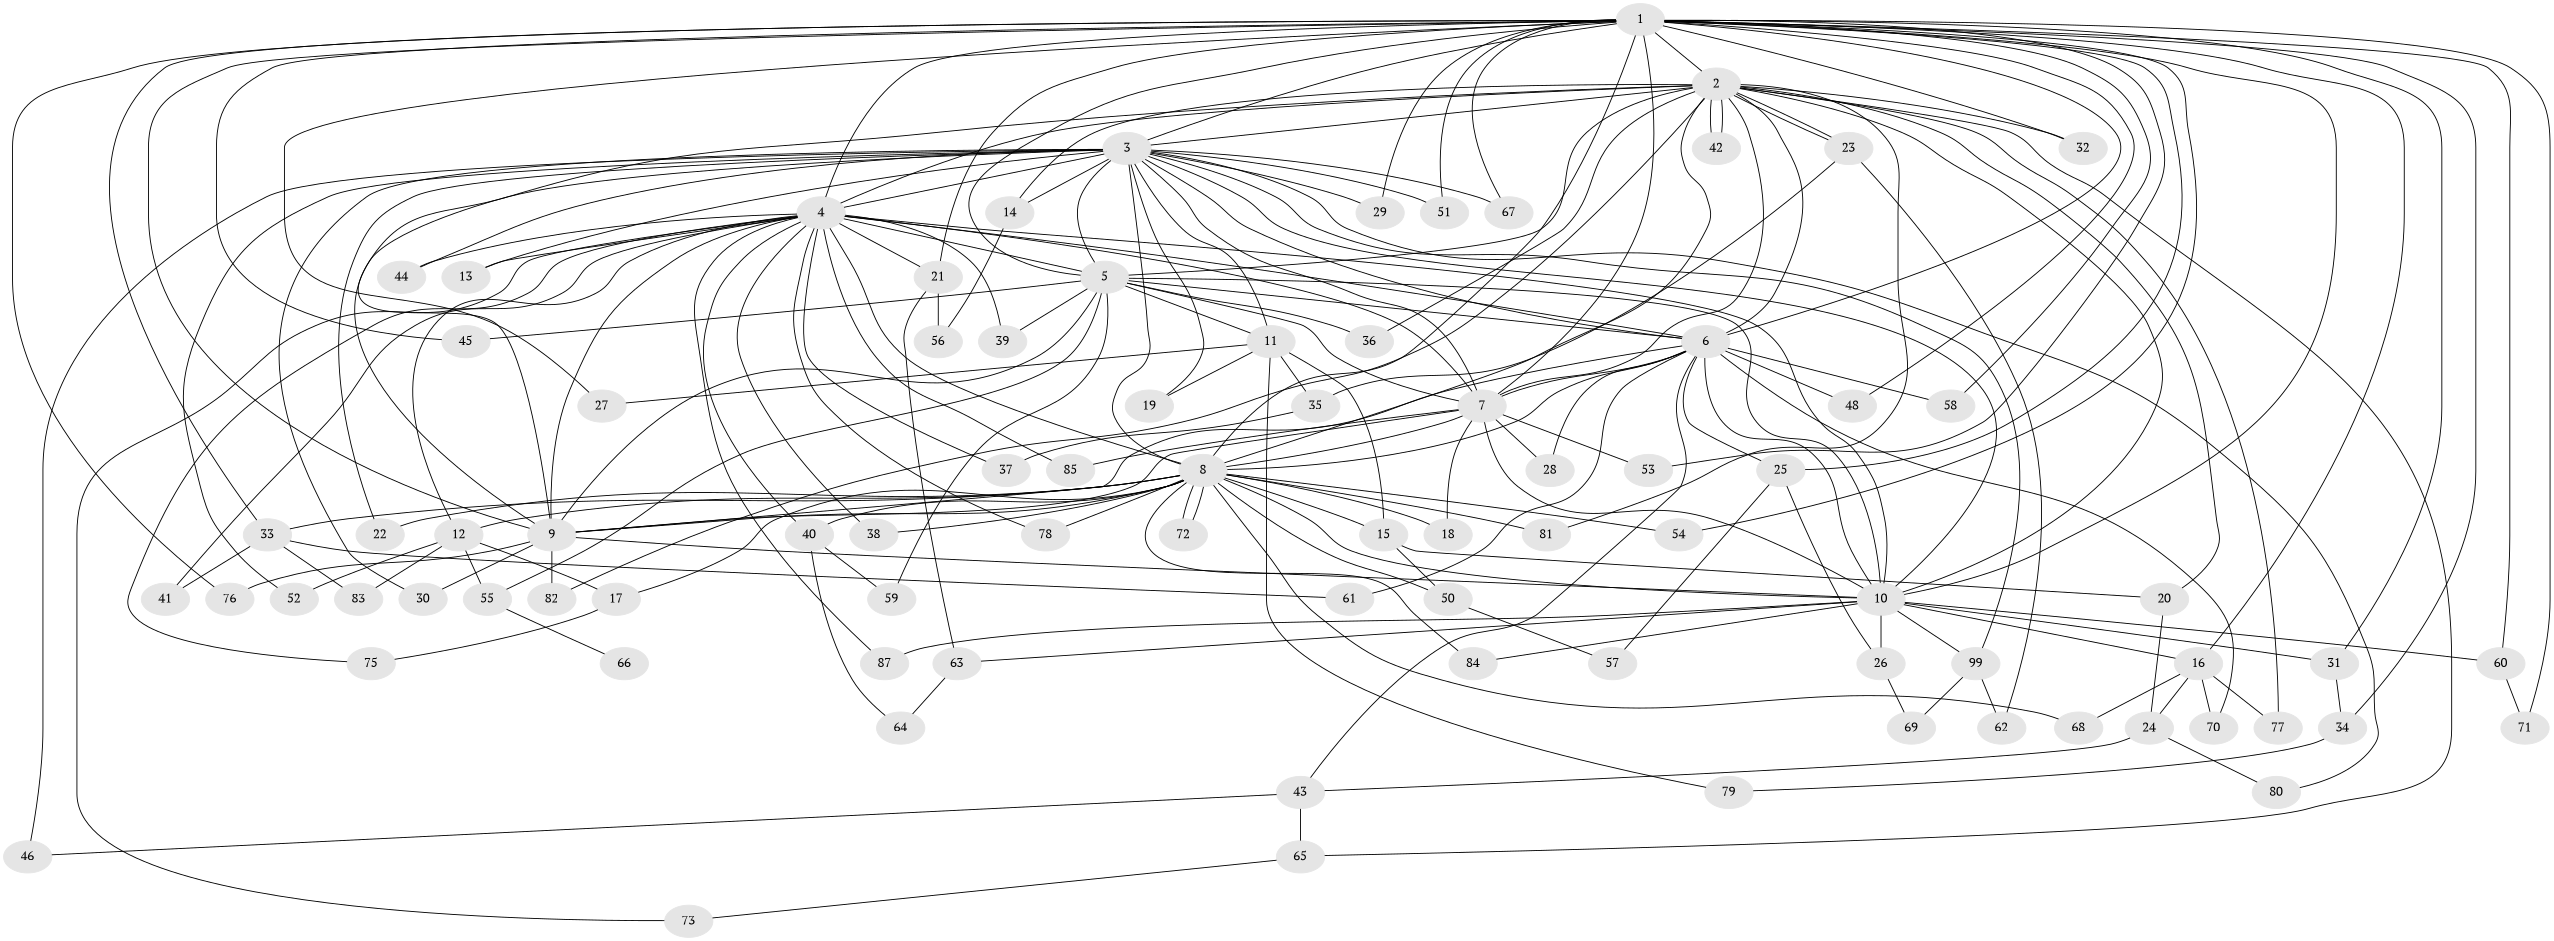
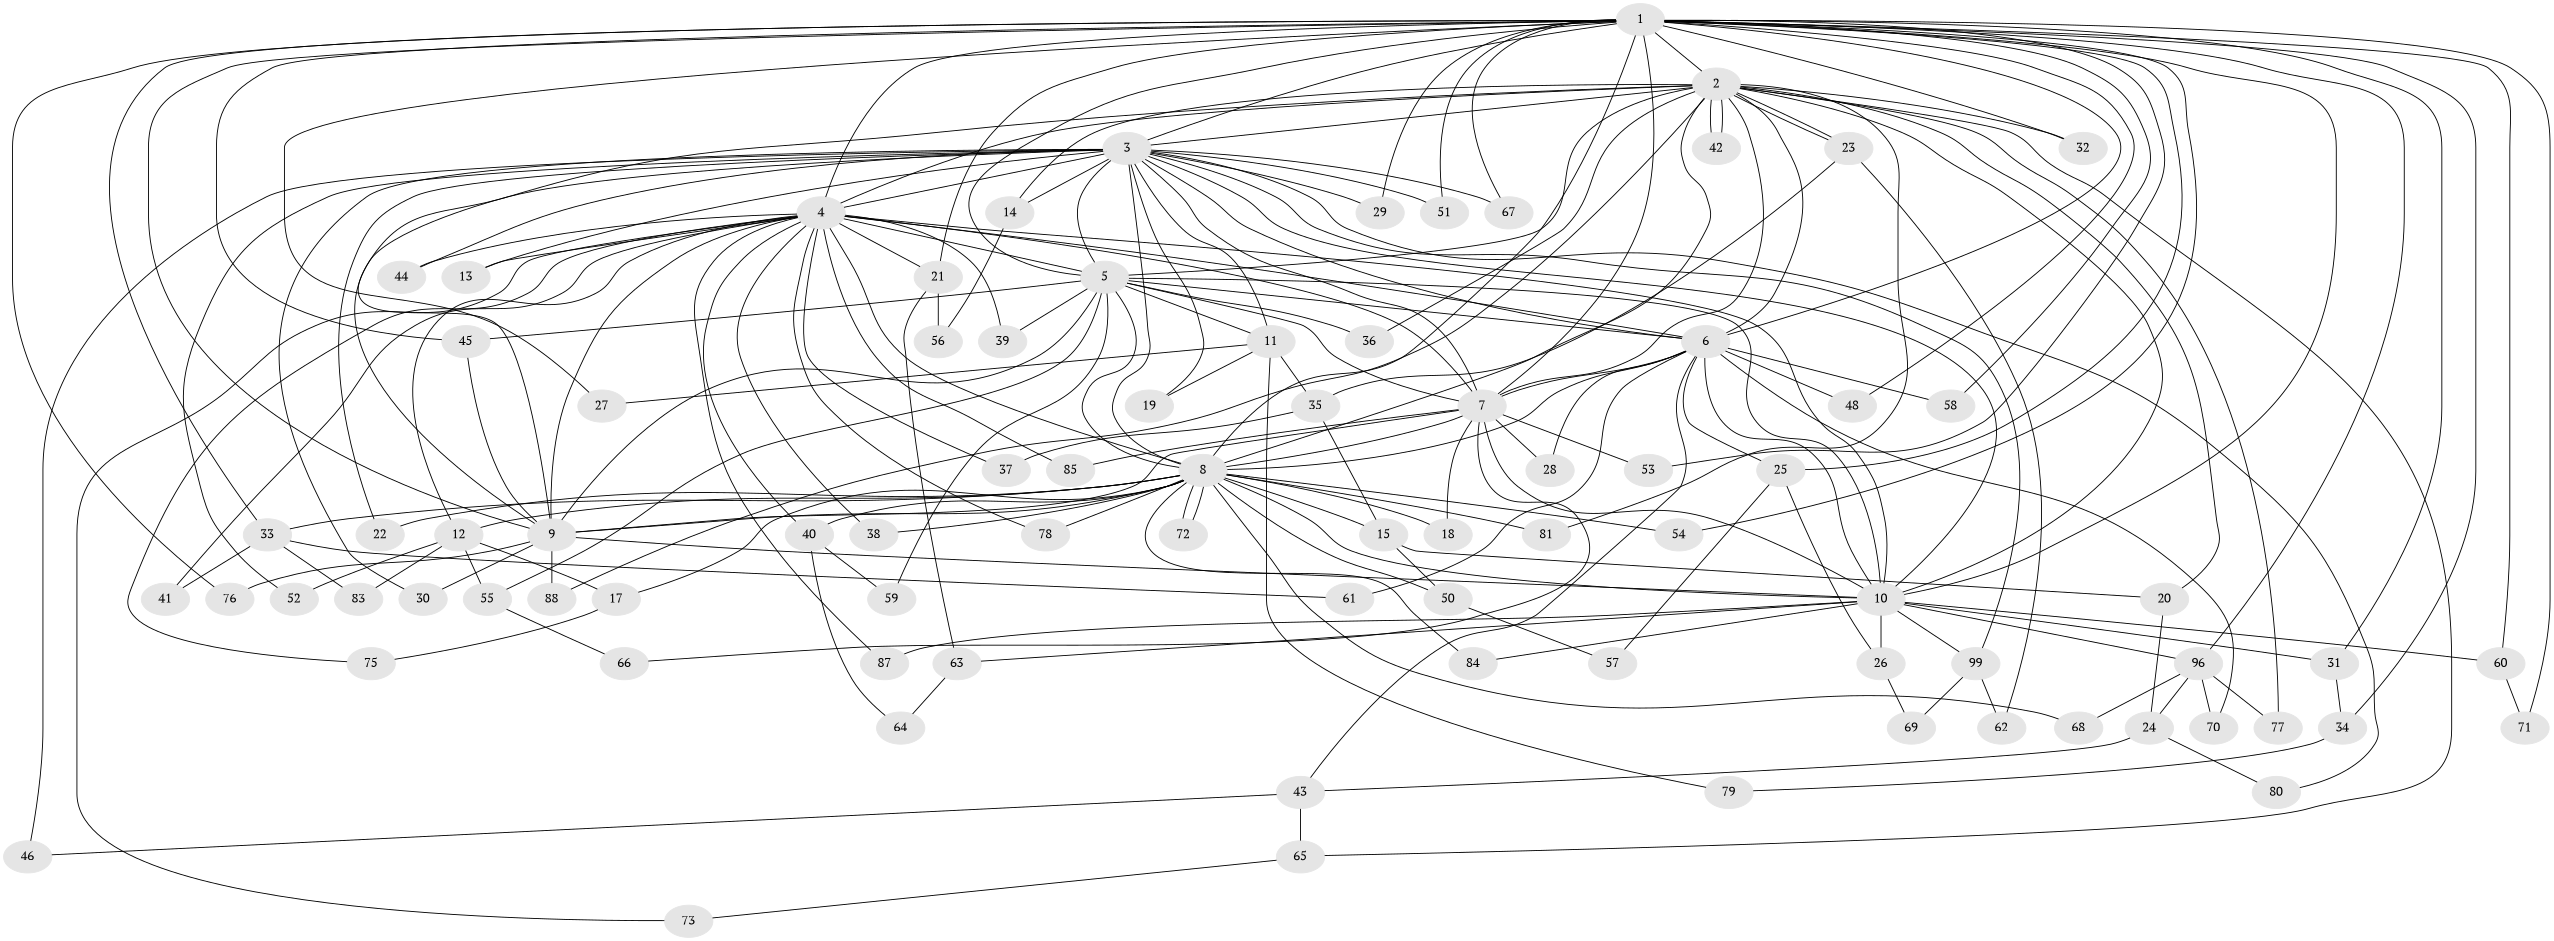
none -> (1085, 395)
(1359, 409) -> (1350, 471)
(1154, 445) -> (488, 446)
(552, 599) -> (552, 599)
none -> (1115, 645)
(2199, 664) -> (2199, 664)
